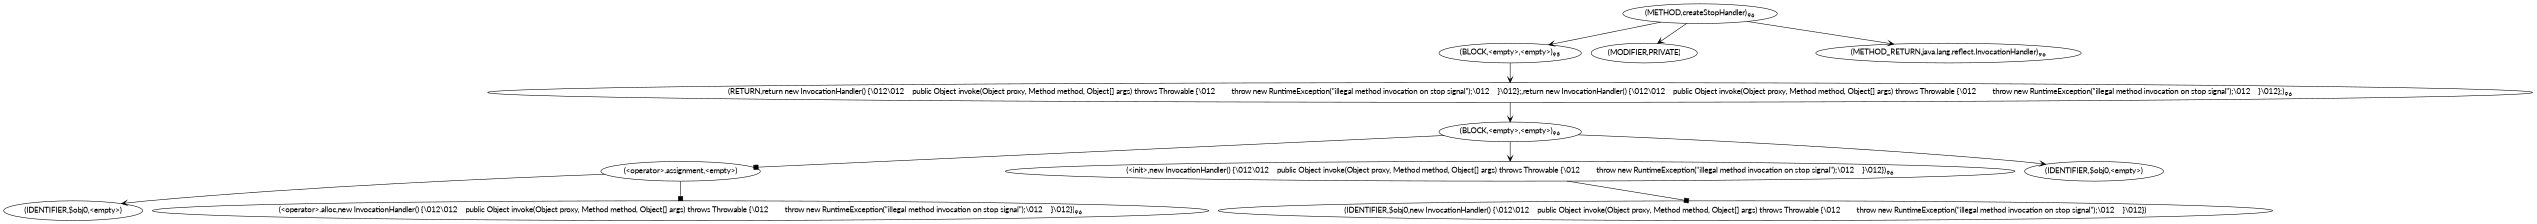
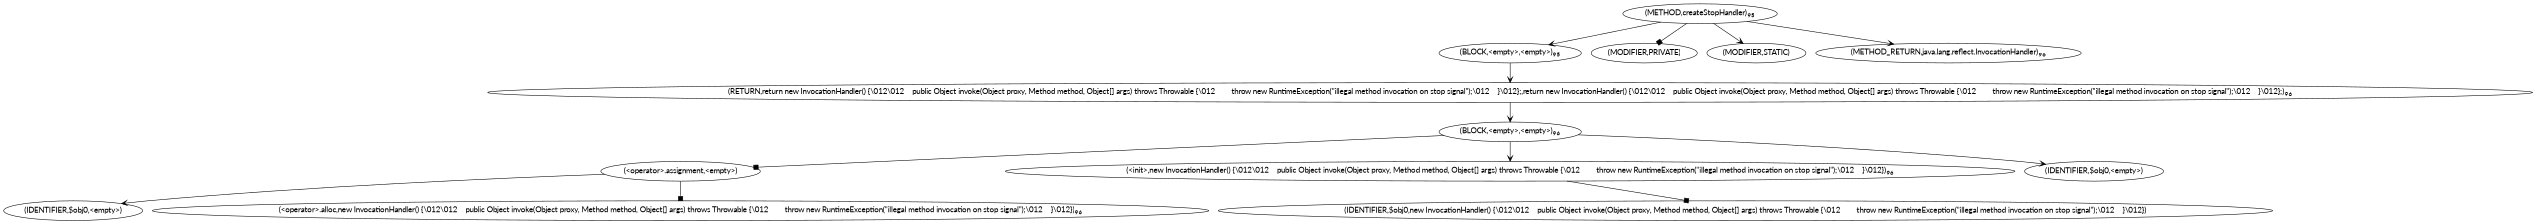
(1751, 13) -> (1751, 13)
(1674, 32) -> (1674, 32)
none -> (1756, 53)
